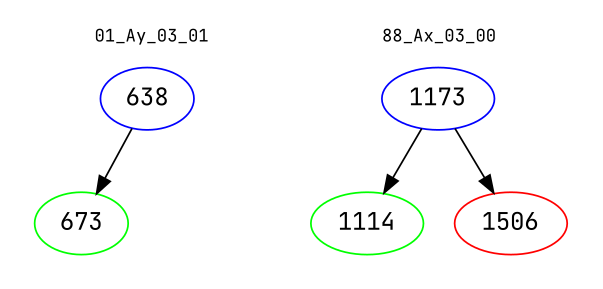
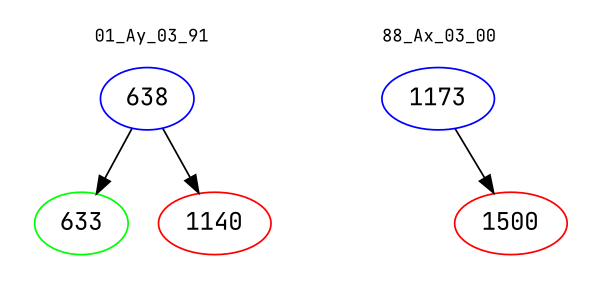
(152, 37) -> (152, 37)
(81, 223) -> (81, 223)
none -> (215, 223)
(367, 223) -> none
(511, 223) -> (511, 223)
